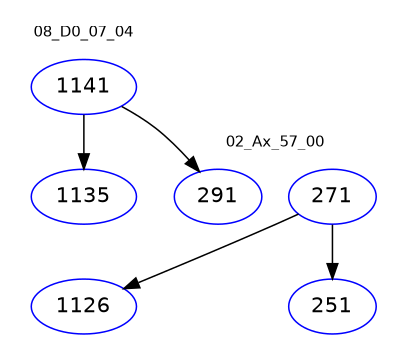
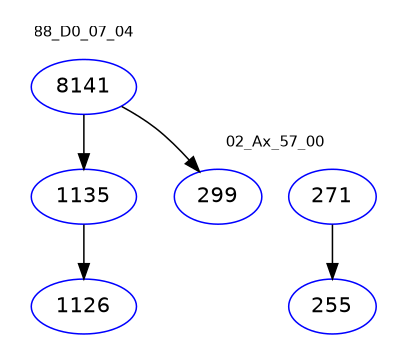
(84, 33) -> (84, 33)
(84, 87) -> (84, 87)
(218, 197) -> (218, 197)
(219, 249) -> (84, 244)
(332, 307) -> (332, 307)
